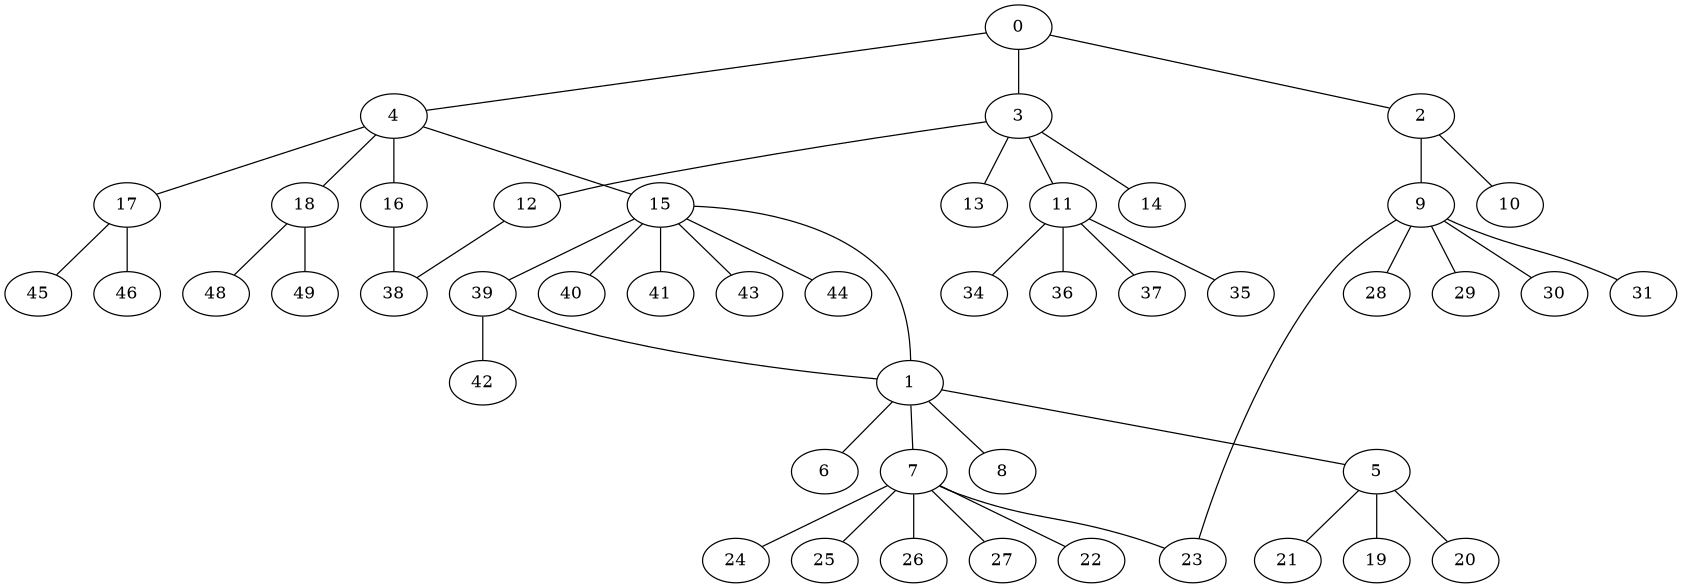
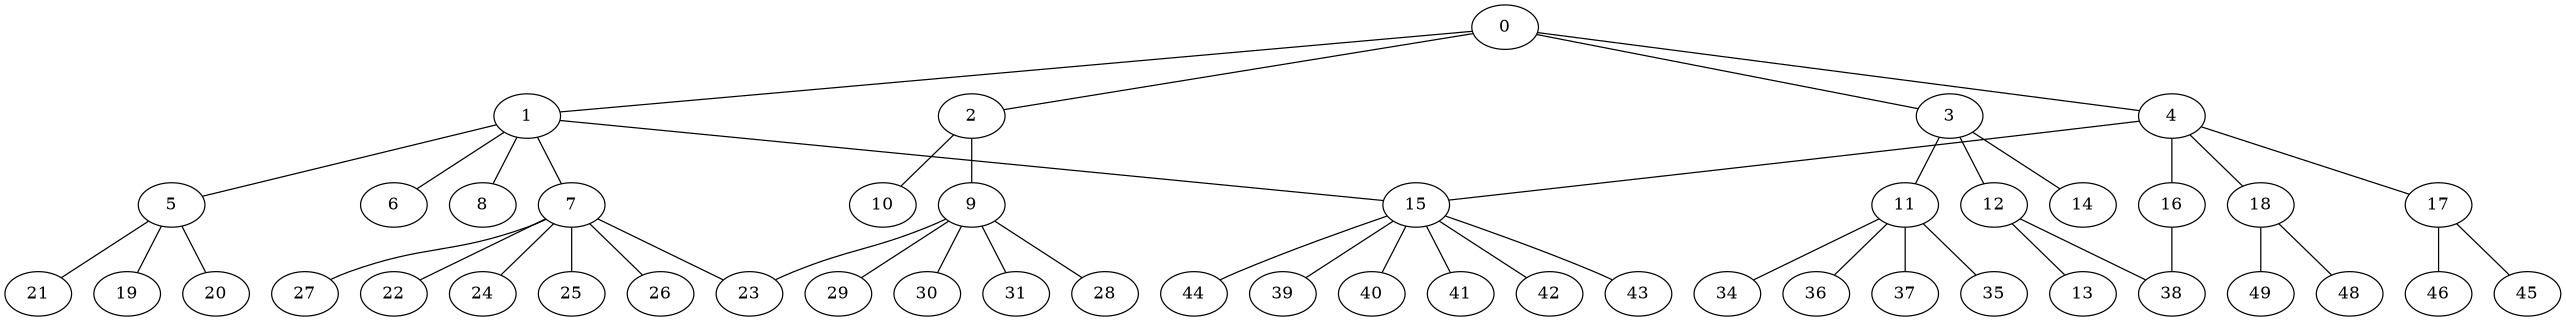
(996, 161) -> (2038, 249)
(483, 338) -> (1483, 249)
(690, 354) -> (1016, 72)
